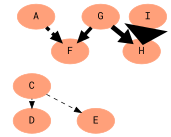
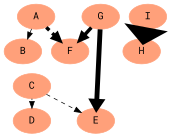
(118, 32) -> (98, 65)
none -> (23, 51)
